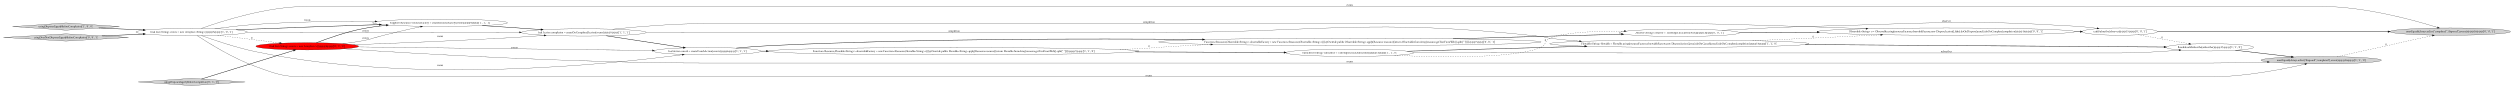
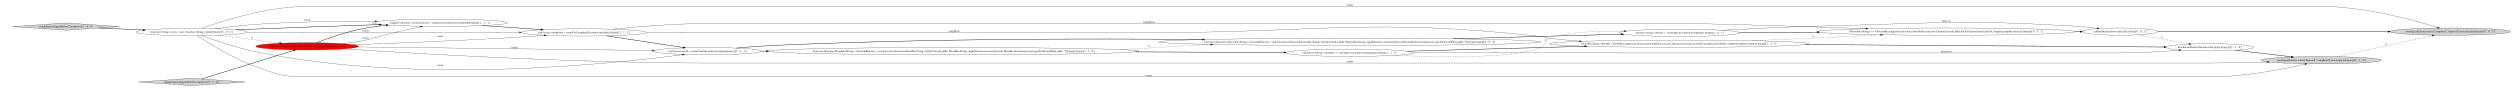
(66, 37) -> none
